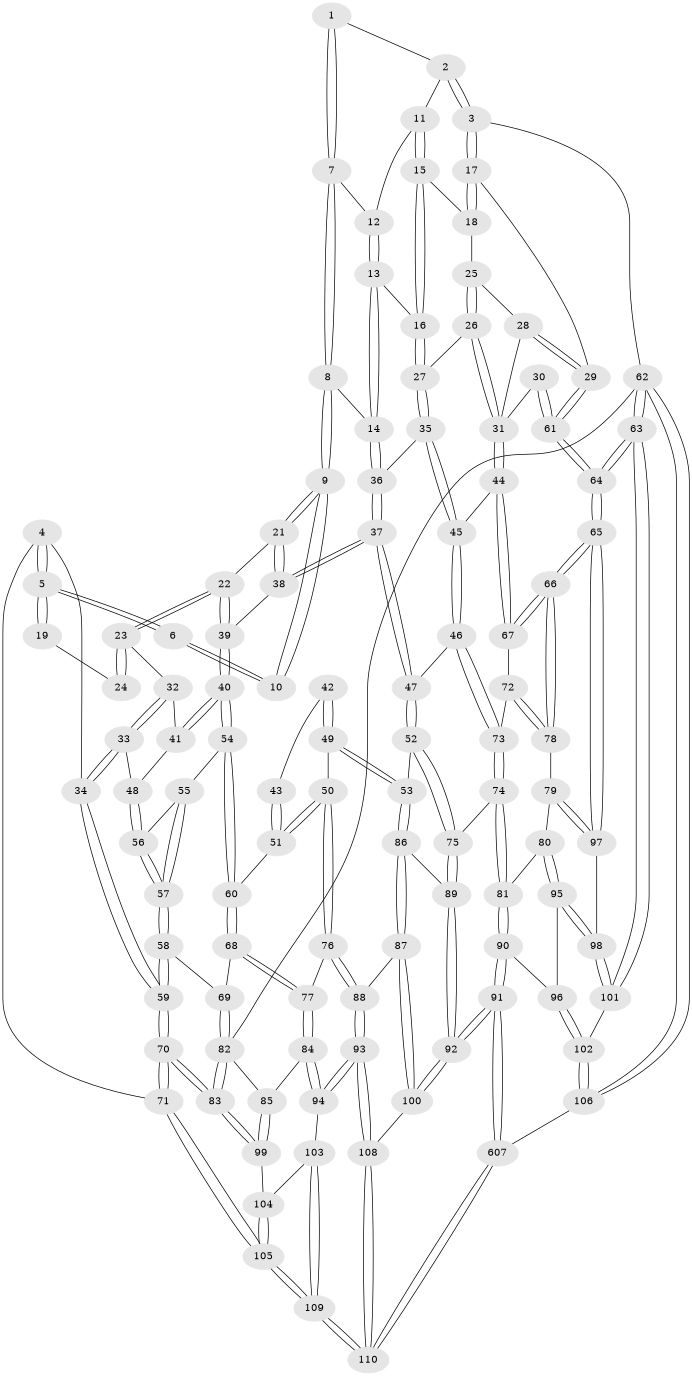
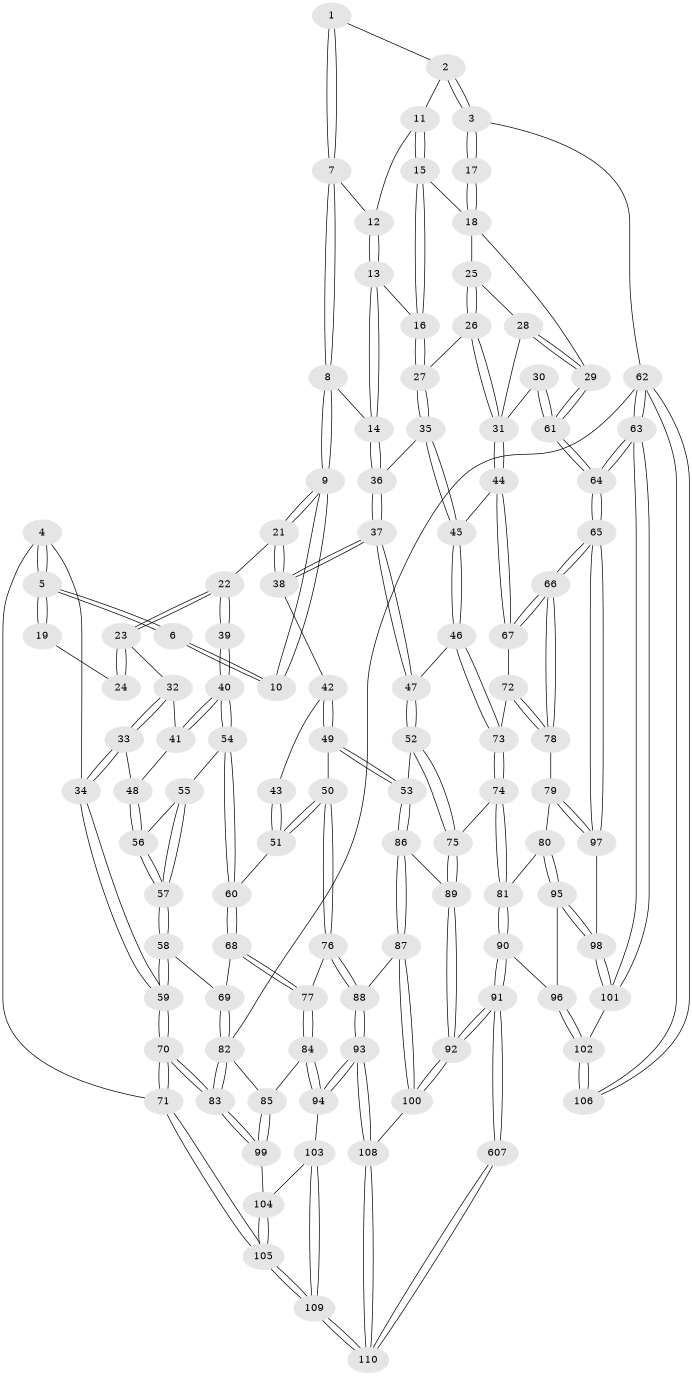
(543, 269) -> (537, 297)
(252, 610) -> (305, 638)
(541, 1127) -> none
